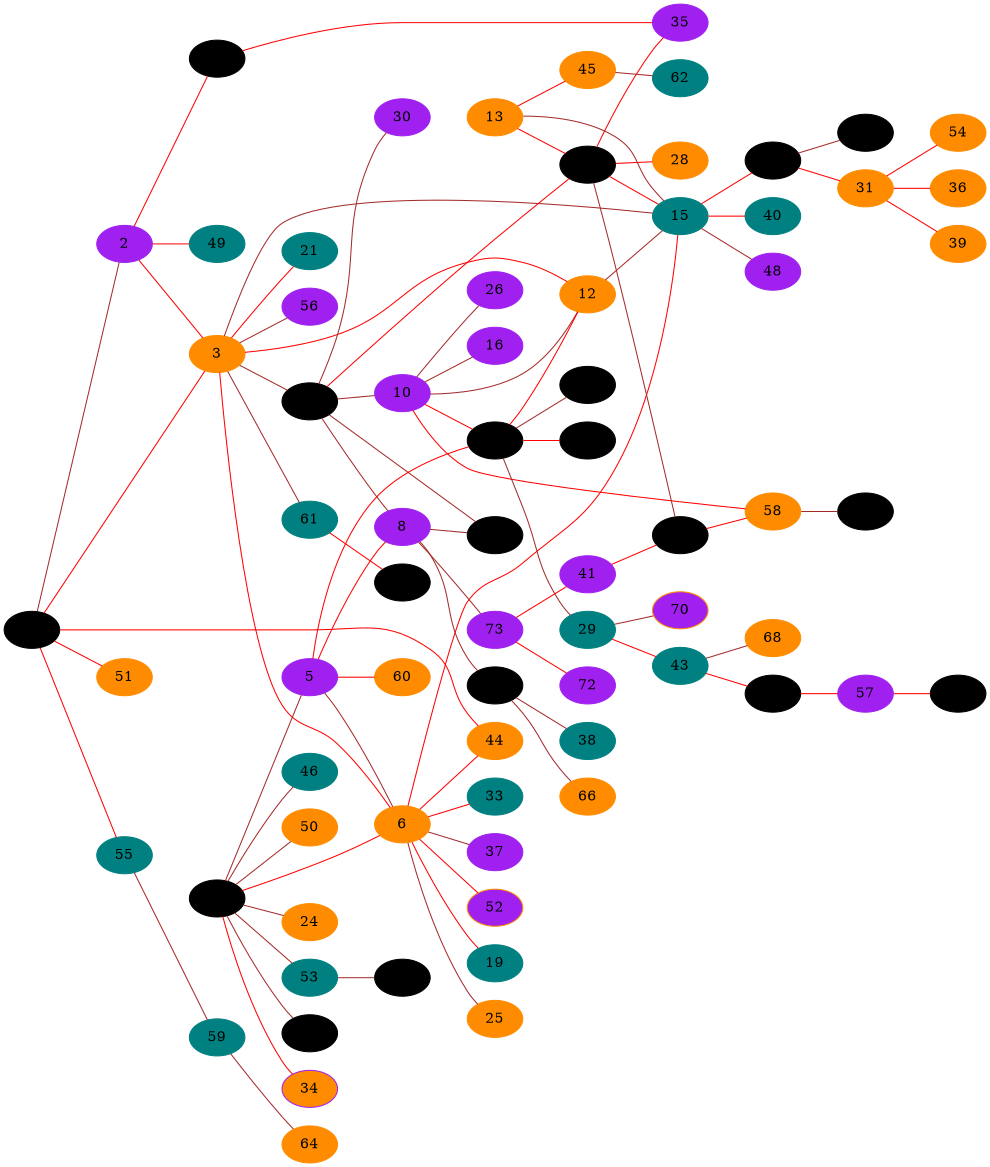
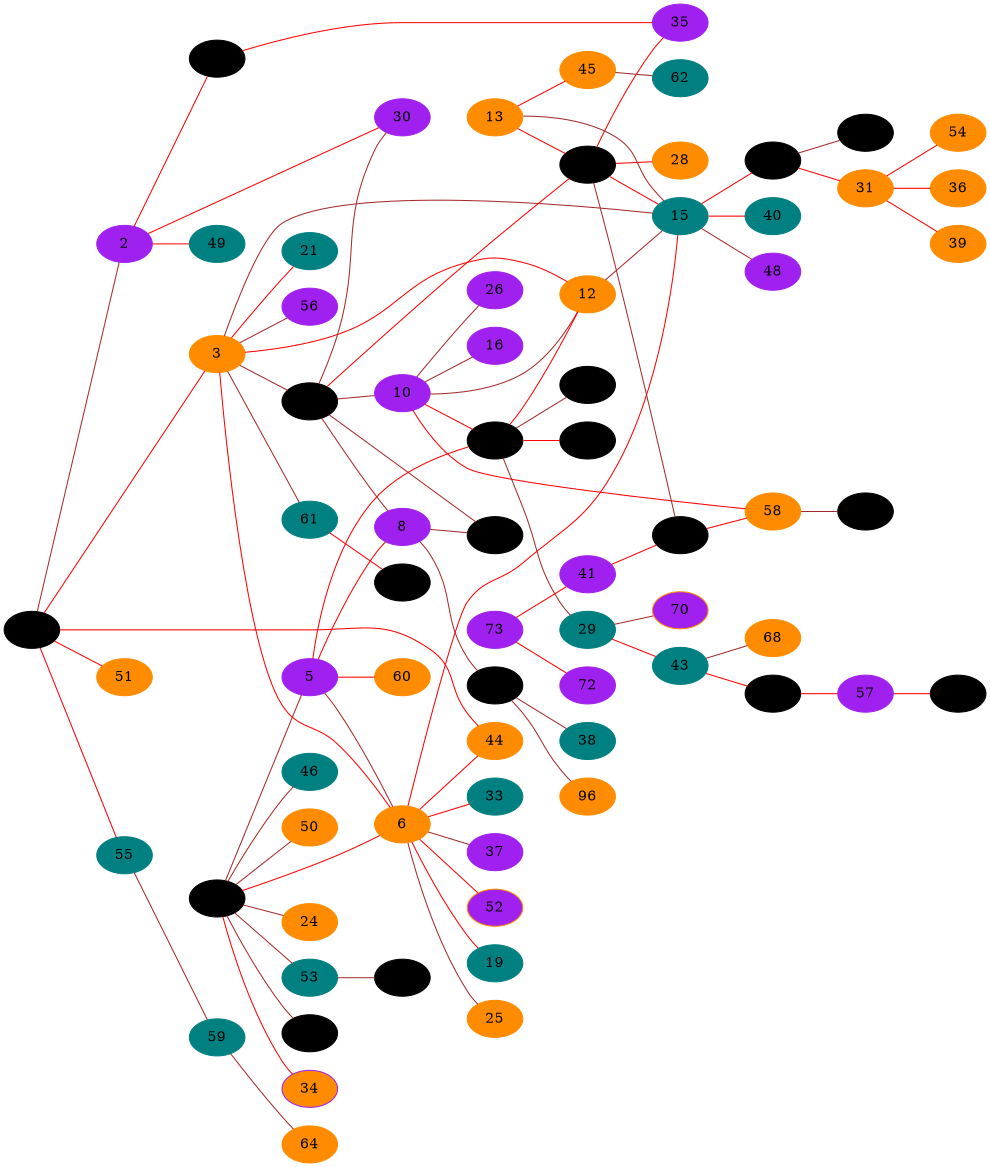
(171, 299) -> (264, 181)
(450, 578) -> none
(588, 797) -> (588, 797)
